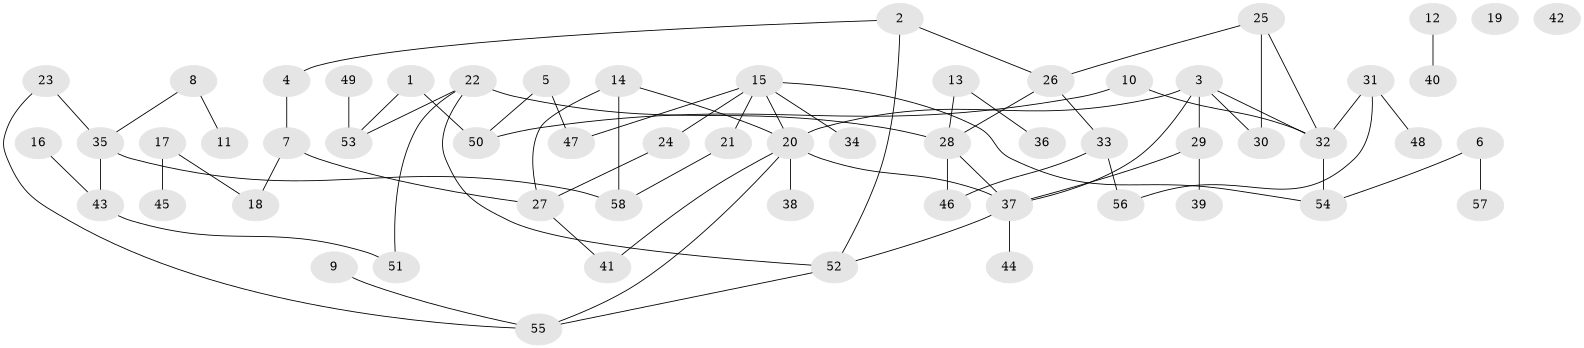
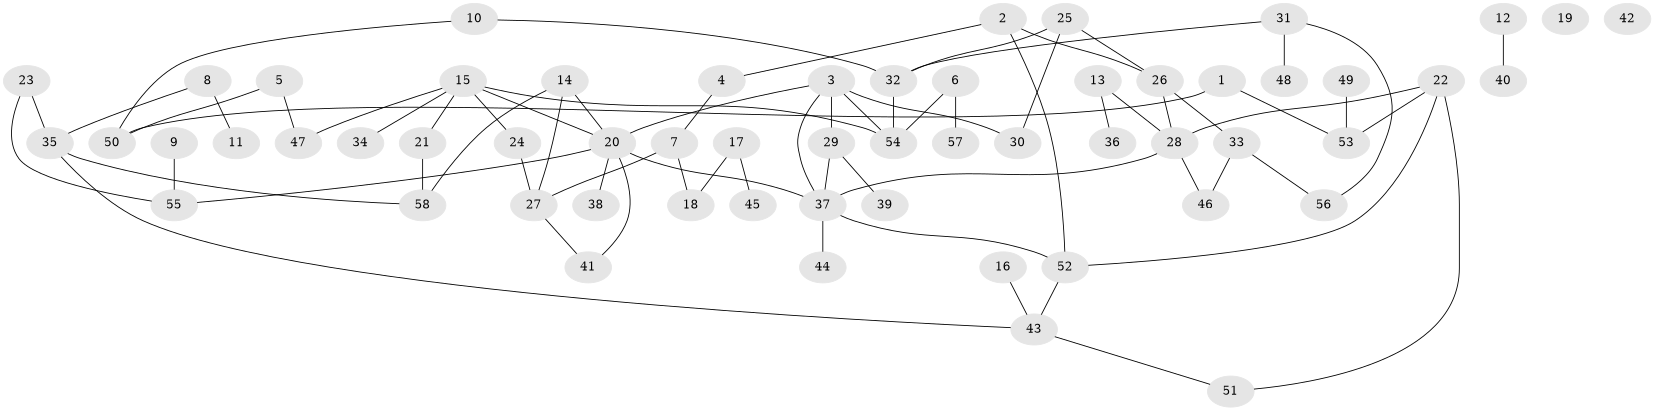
(1255, 109) -> (861, 110)
(687, 298) -> (1050, 298)
